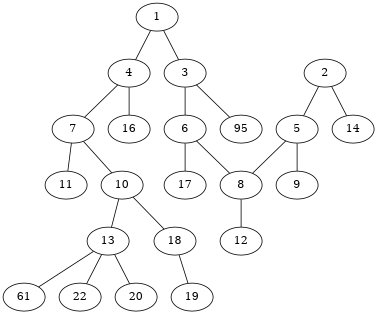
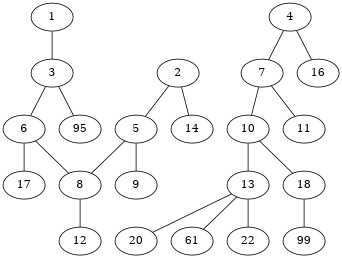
(143, 45) -> none
(192, 297) -> (304, 241)
